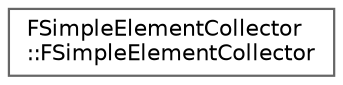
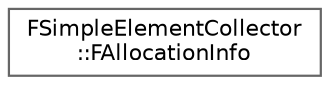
(172, 42) -> (165, 42)
